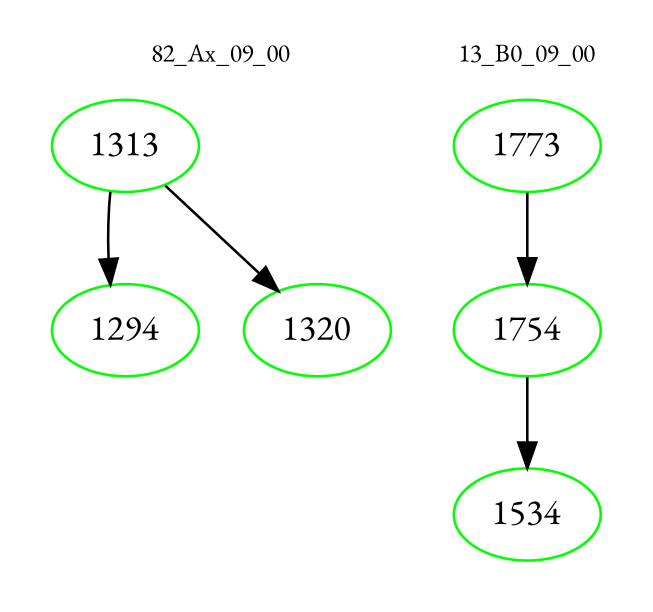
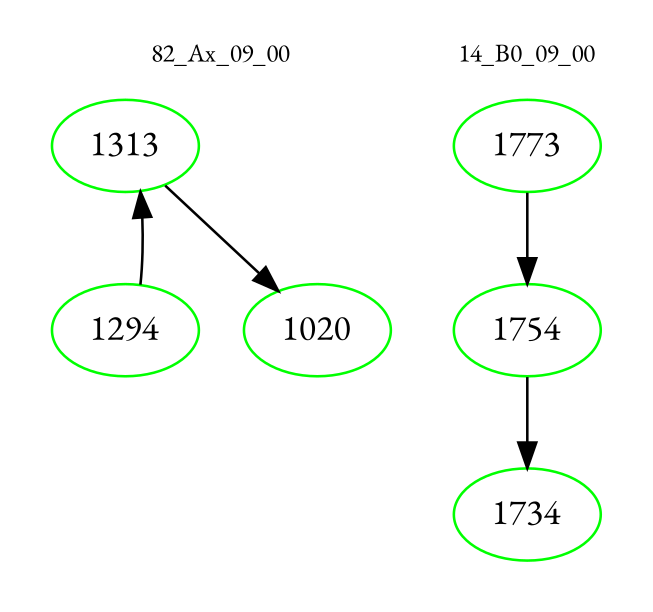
(527, 55) -> (527, 55)
(108, 225) -> (143, 251)
(317, 330) -> (317, 330)
(527, 515) -> (527, 515)
